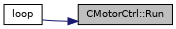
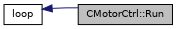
(55, 21) -> (65, 8)
